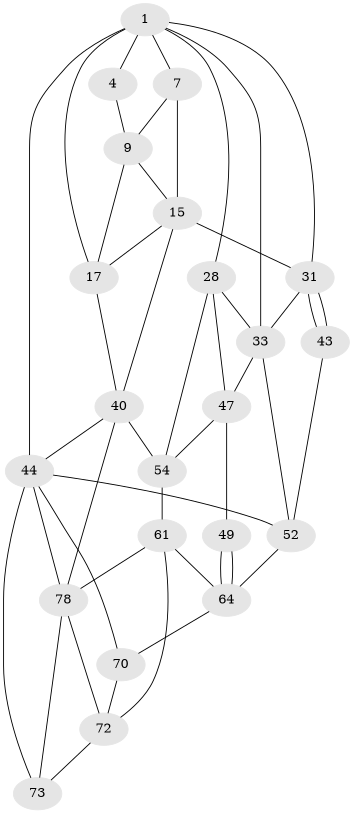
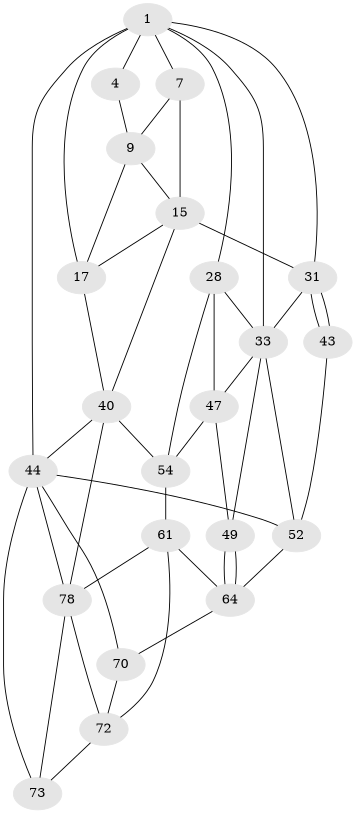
none -> (247, 439)
